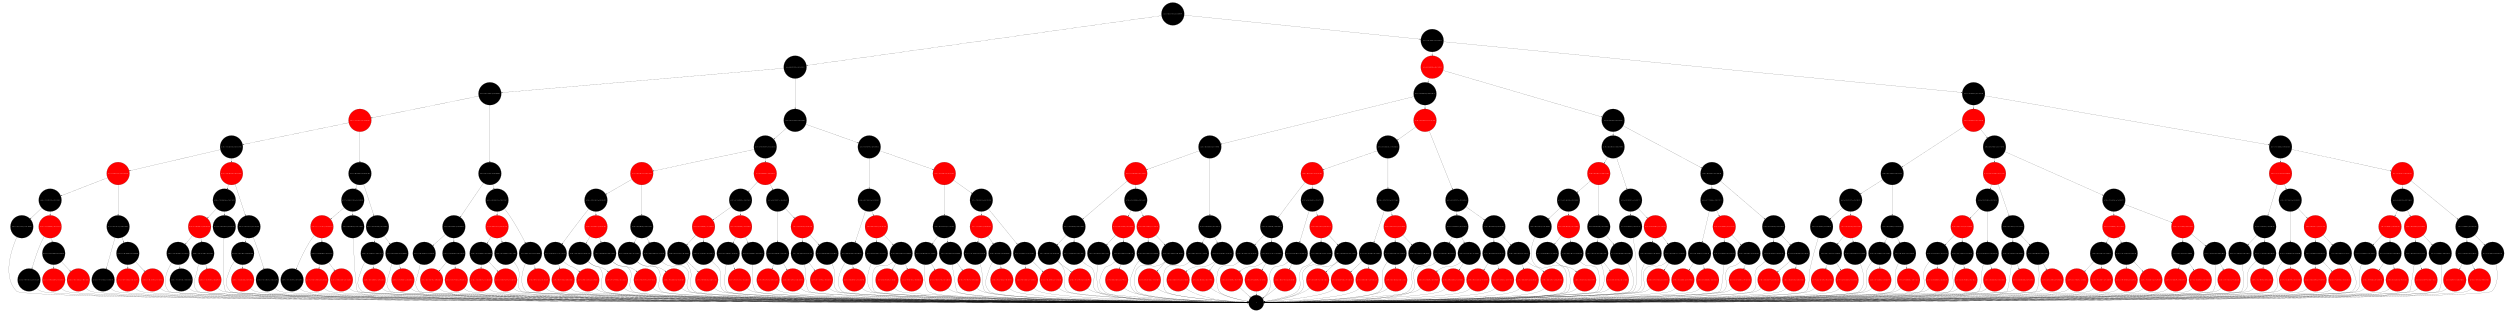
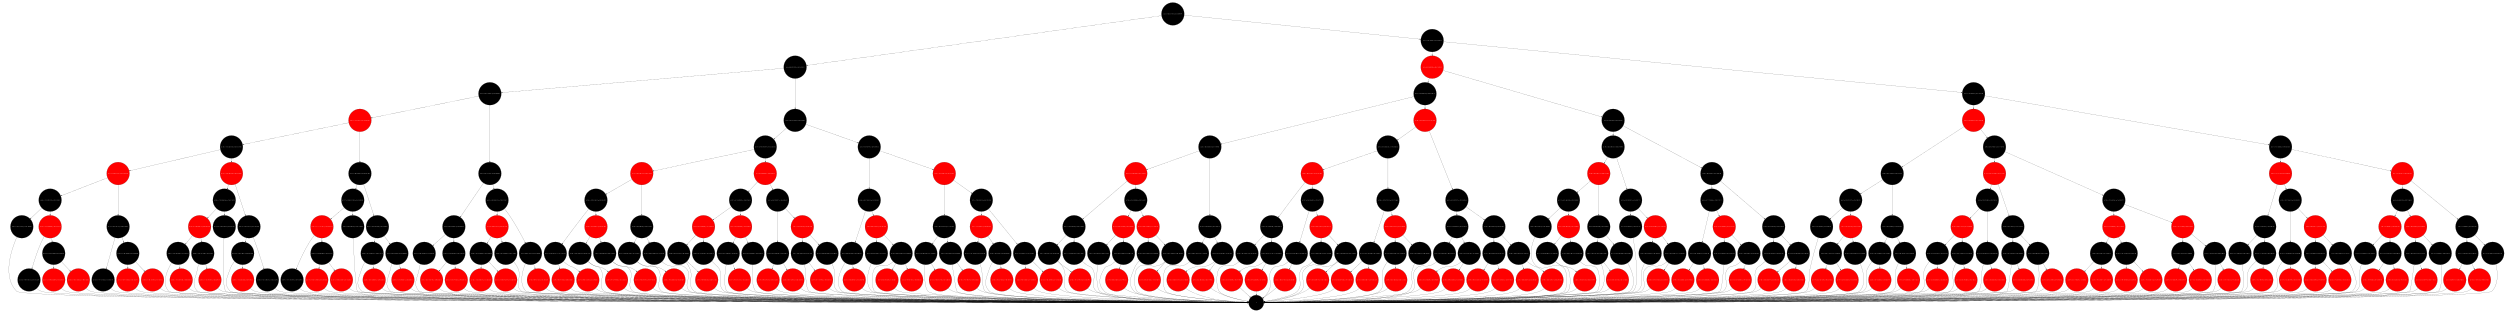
(181, 280) -> (181, 280)
